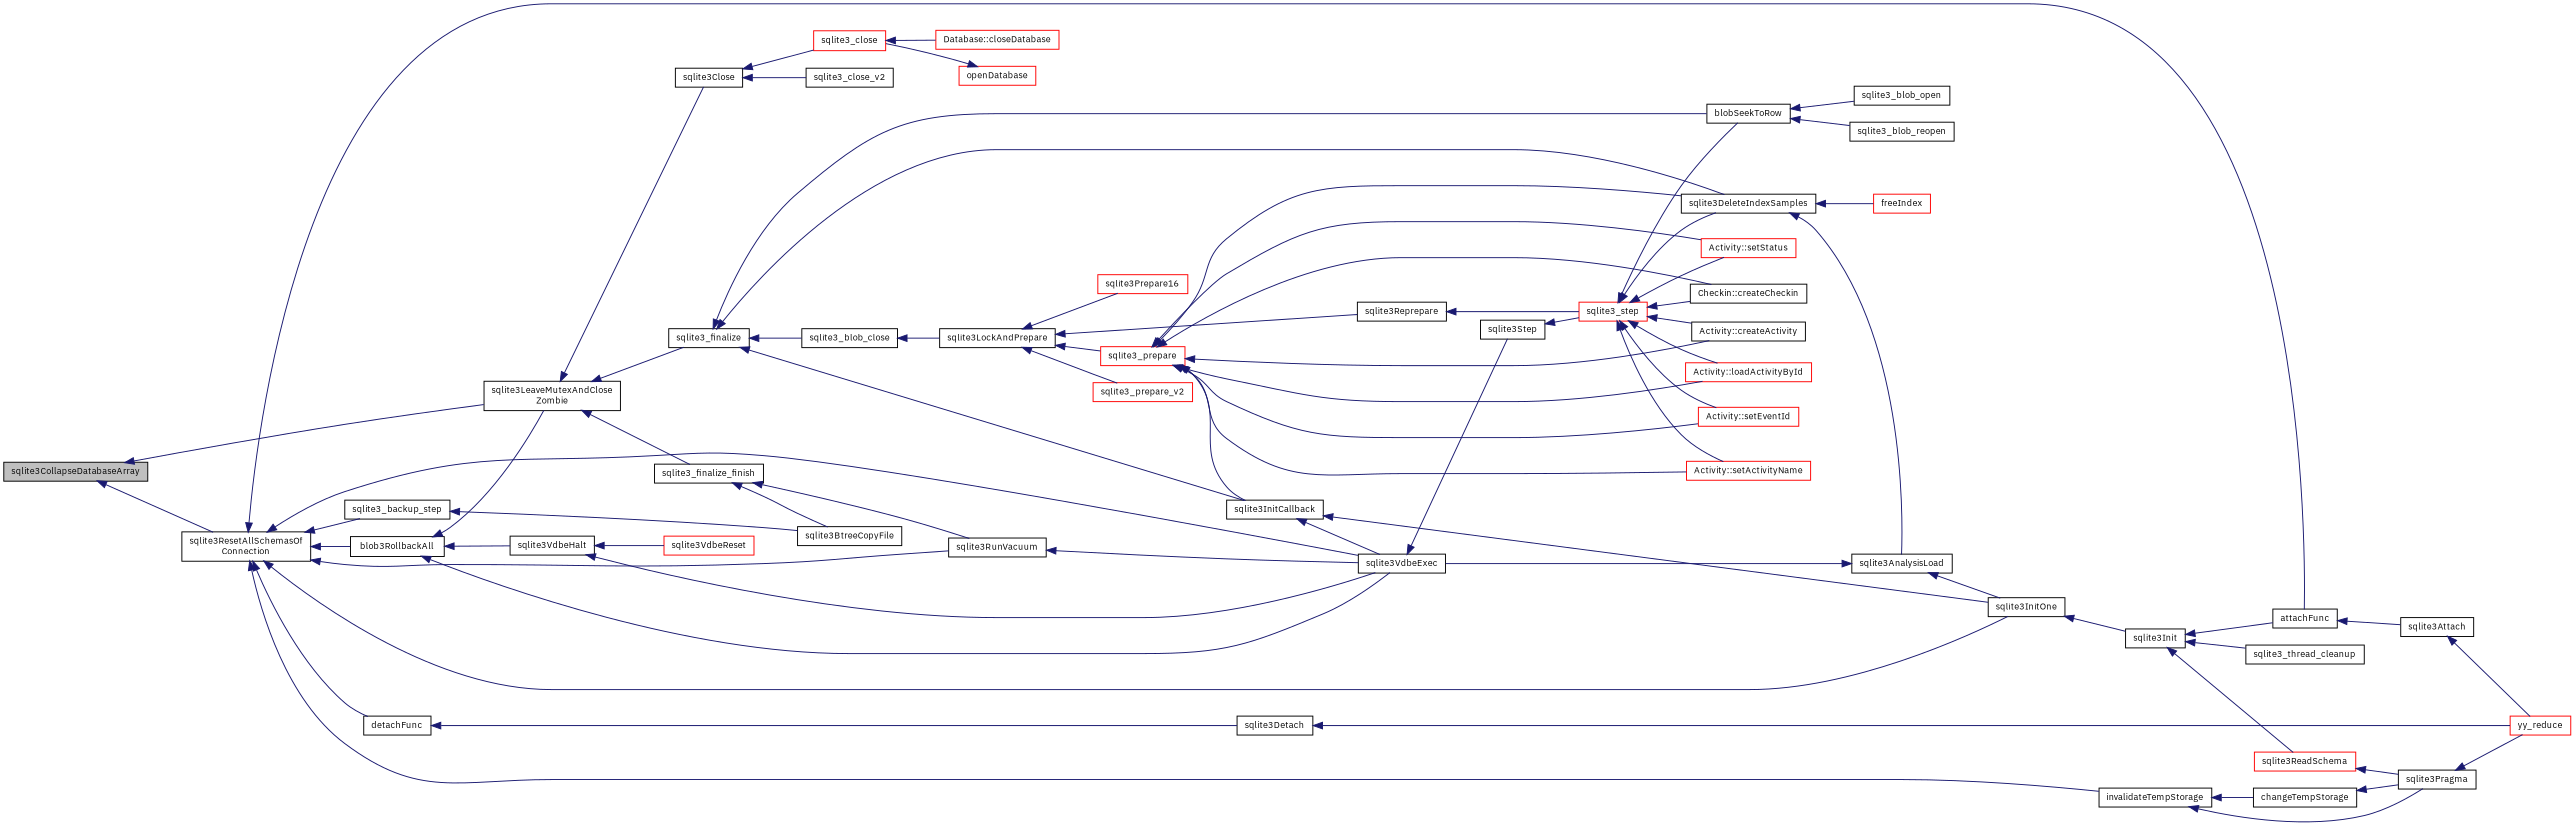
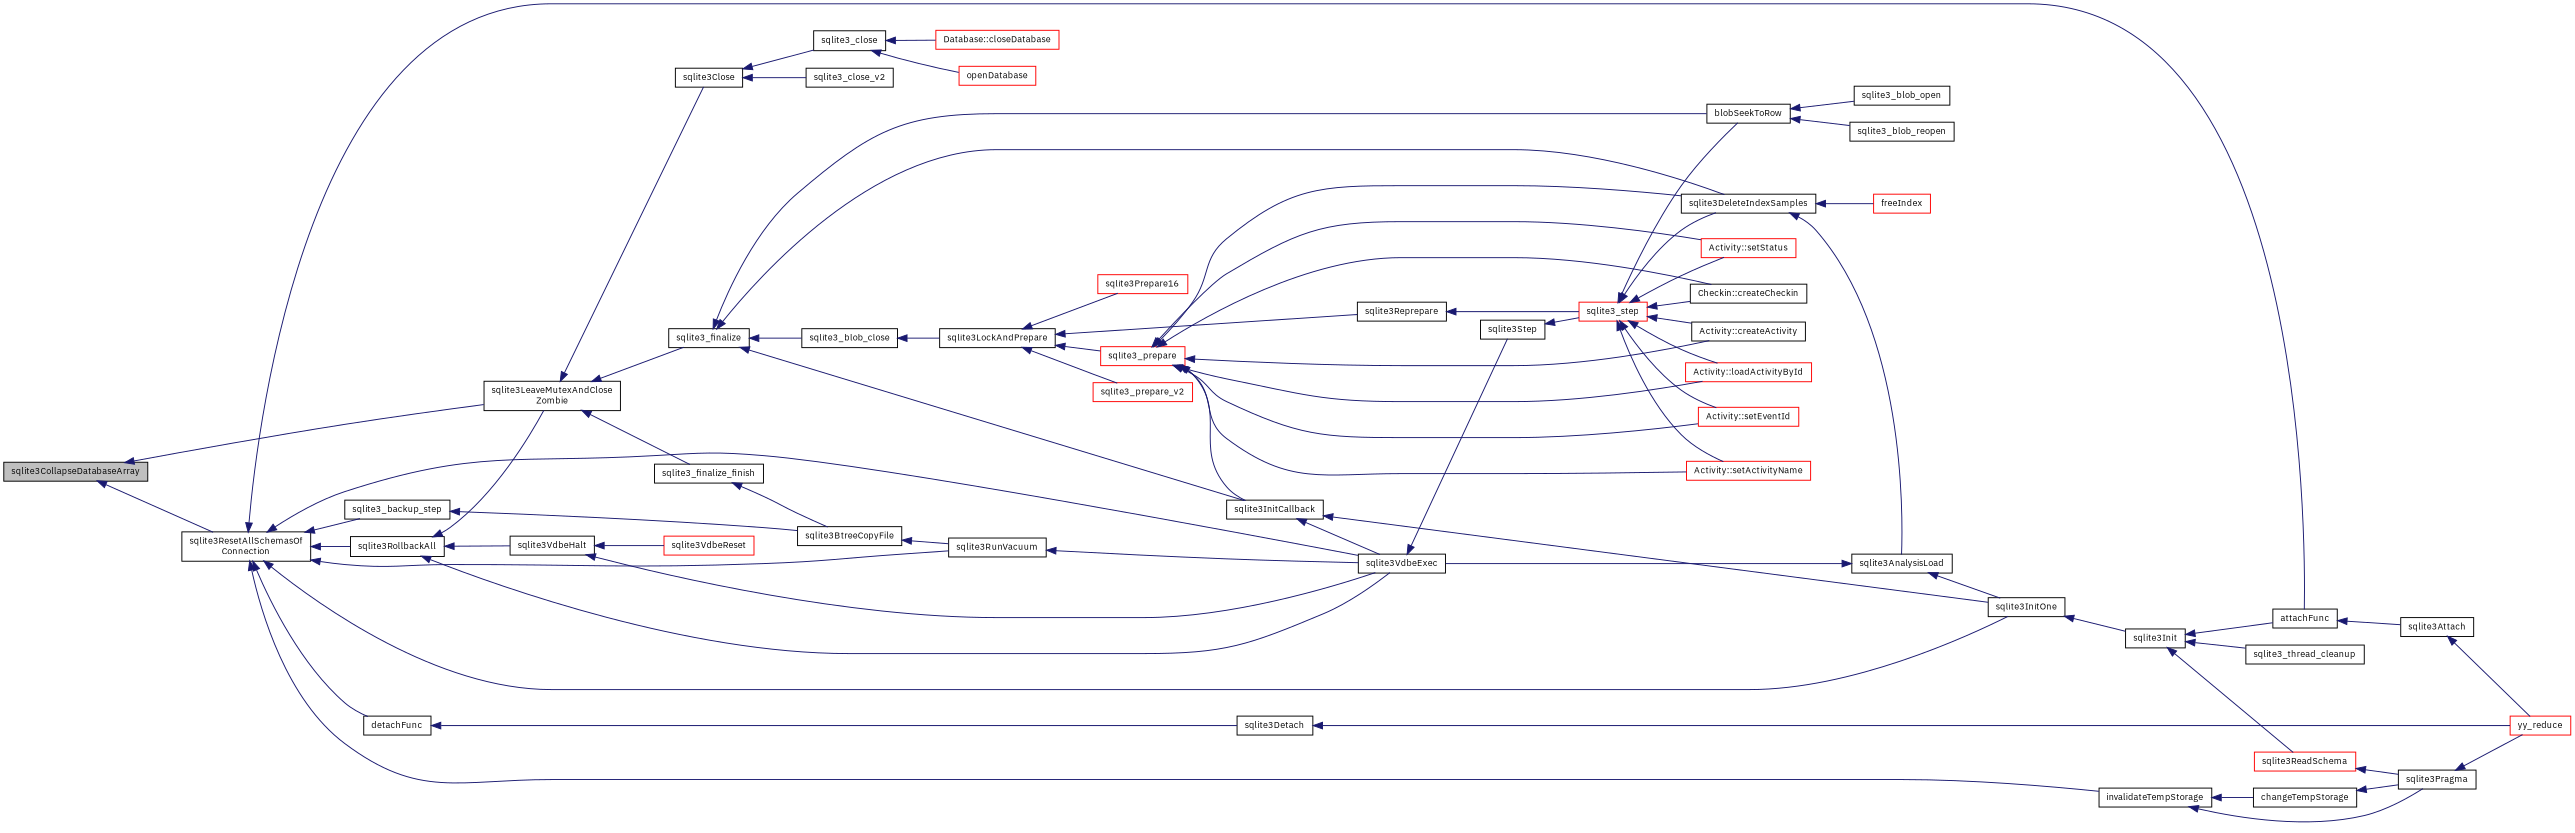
(850, 41) -> (850, 41)
(927, 53) -> (919, 64)
(867, 509) -> (930, 542)
(397, 547) -> (397, 547)
